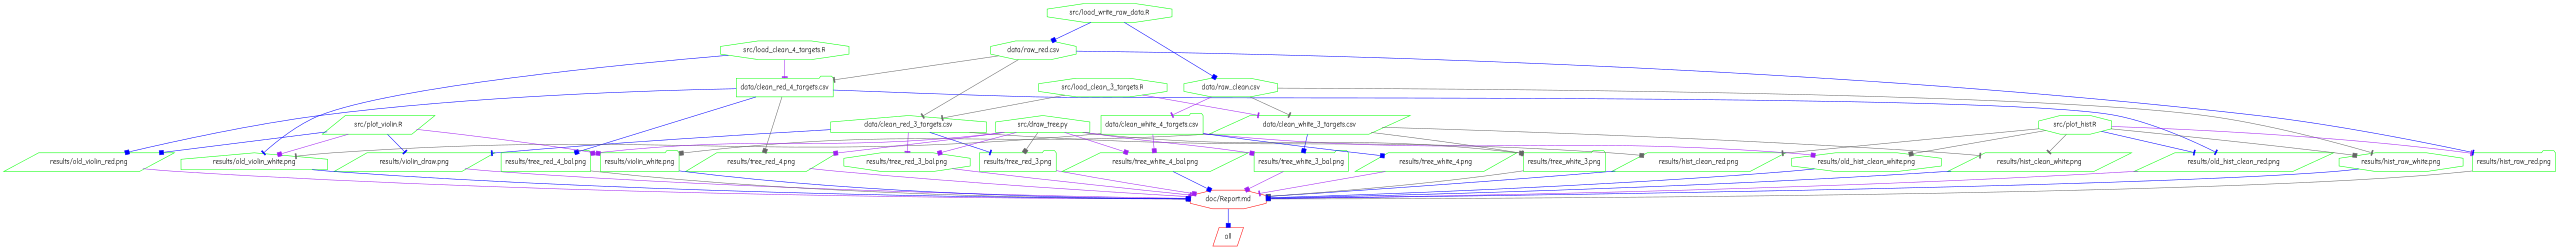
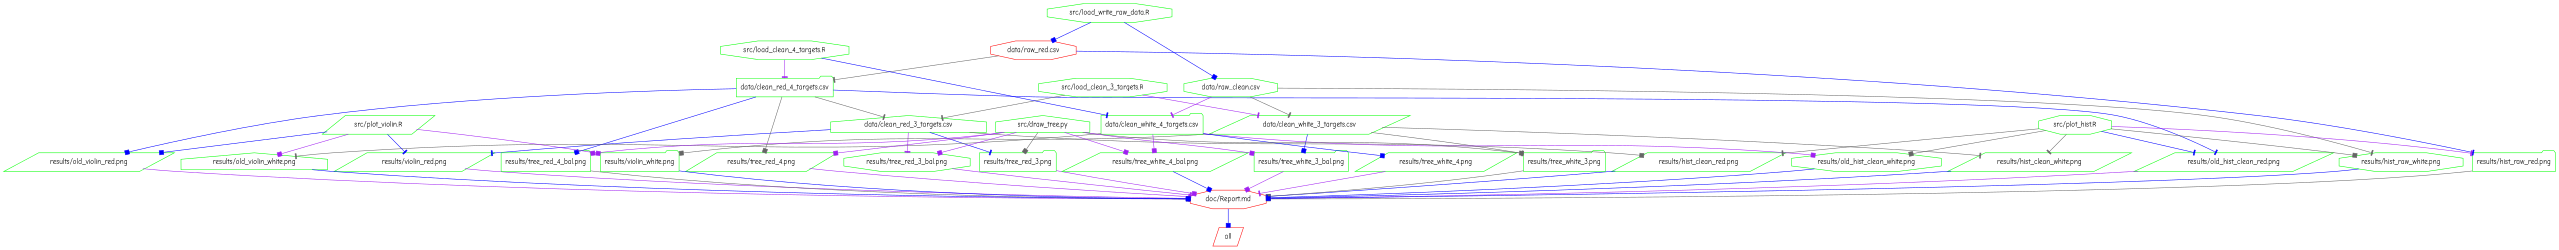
(1033, 50) -> (1033, 50)
(490, 81) -> (963, 87)
(971, 87) -> (849, 107)
(414, 162) -> (414, 162)
